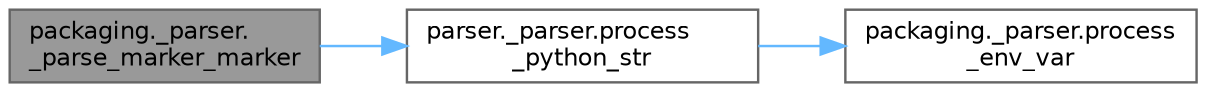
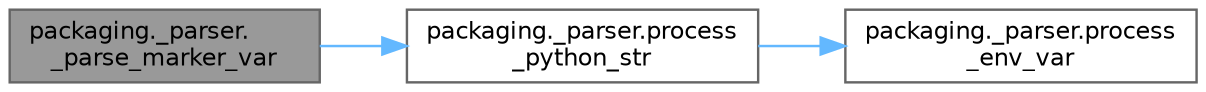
(165, 46) -> (165, 46)
(583, 46) -> (583, 46)
